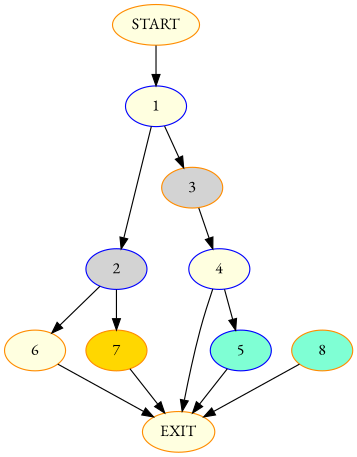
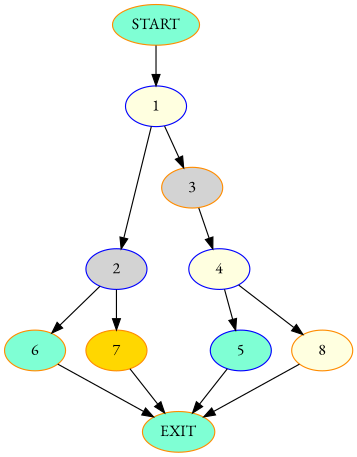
(156, 25) -> (156, 25)
(197, 344) -> (266, 306)
(35, 350) -> (35, 350)
(322, 350) -> (322, 350)
(179, 432) -> (179, 432)
